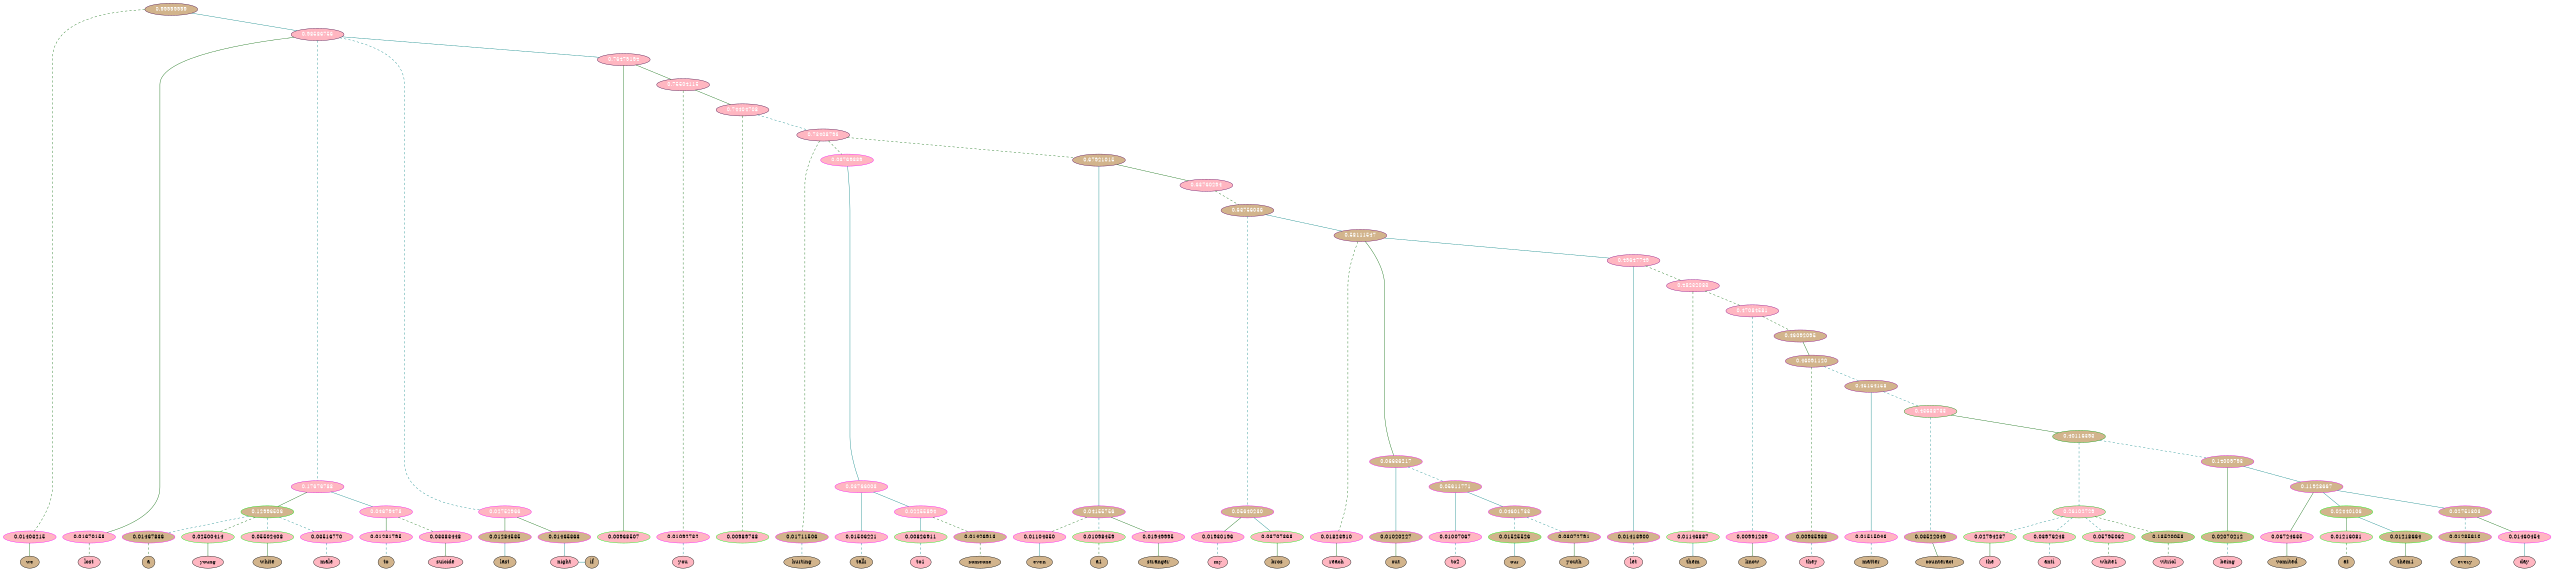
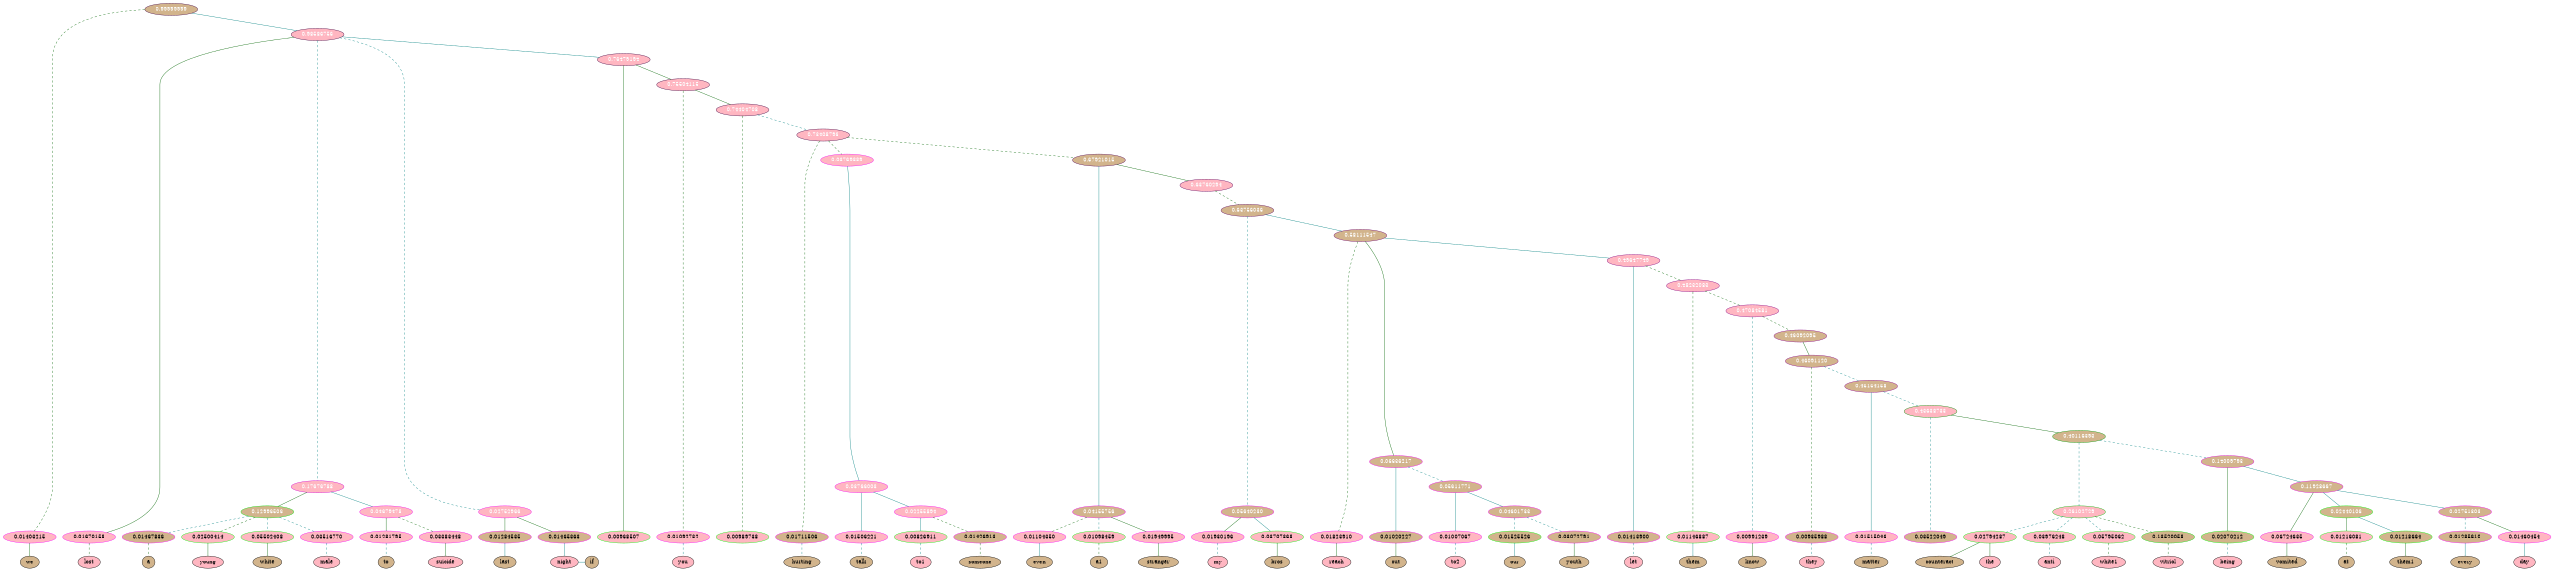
(1935, 550) -> (1965, 550)
